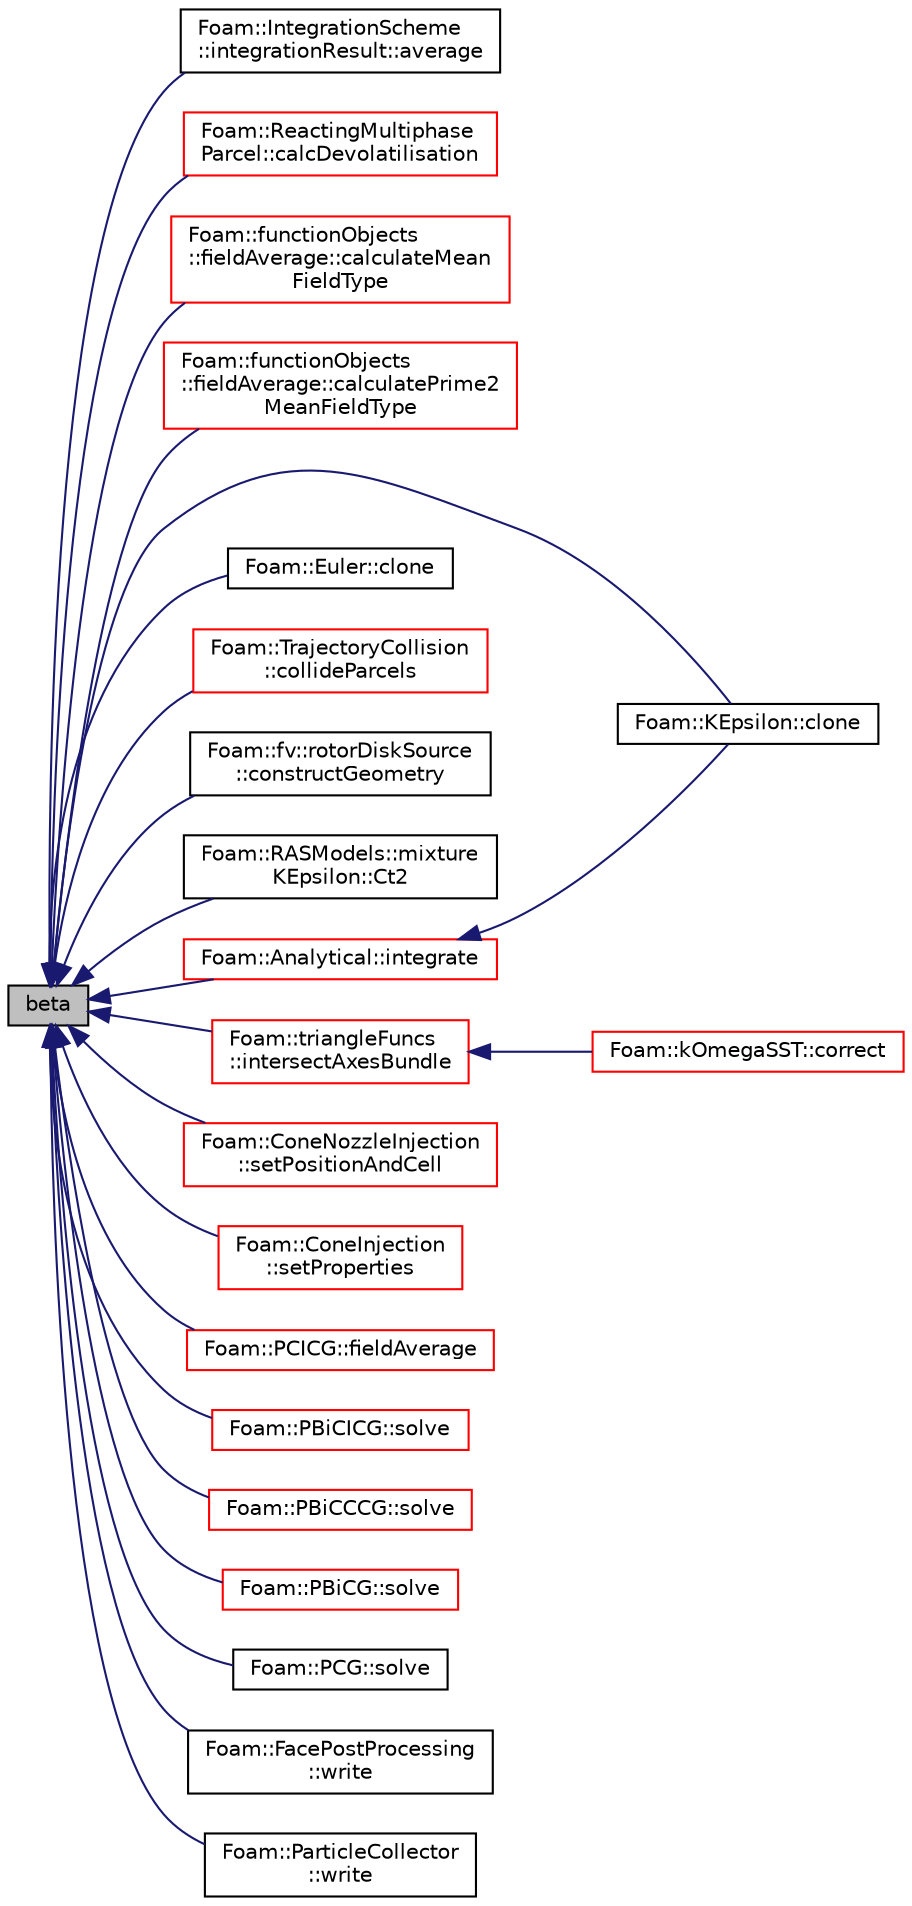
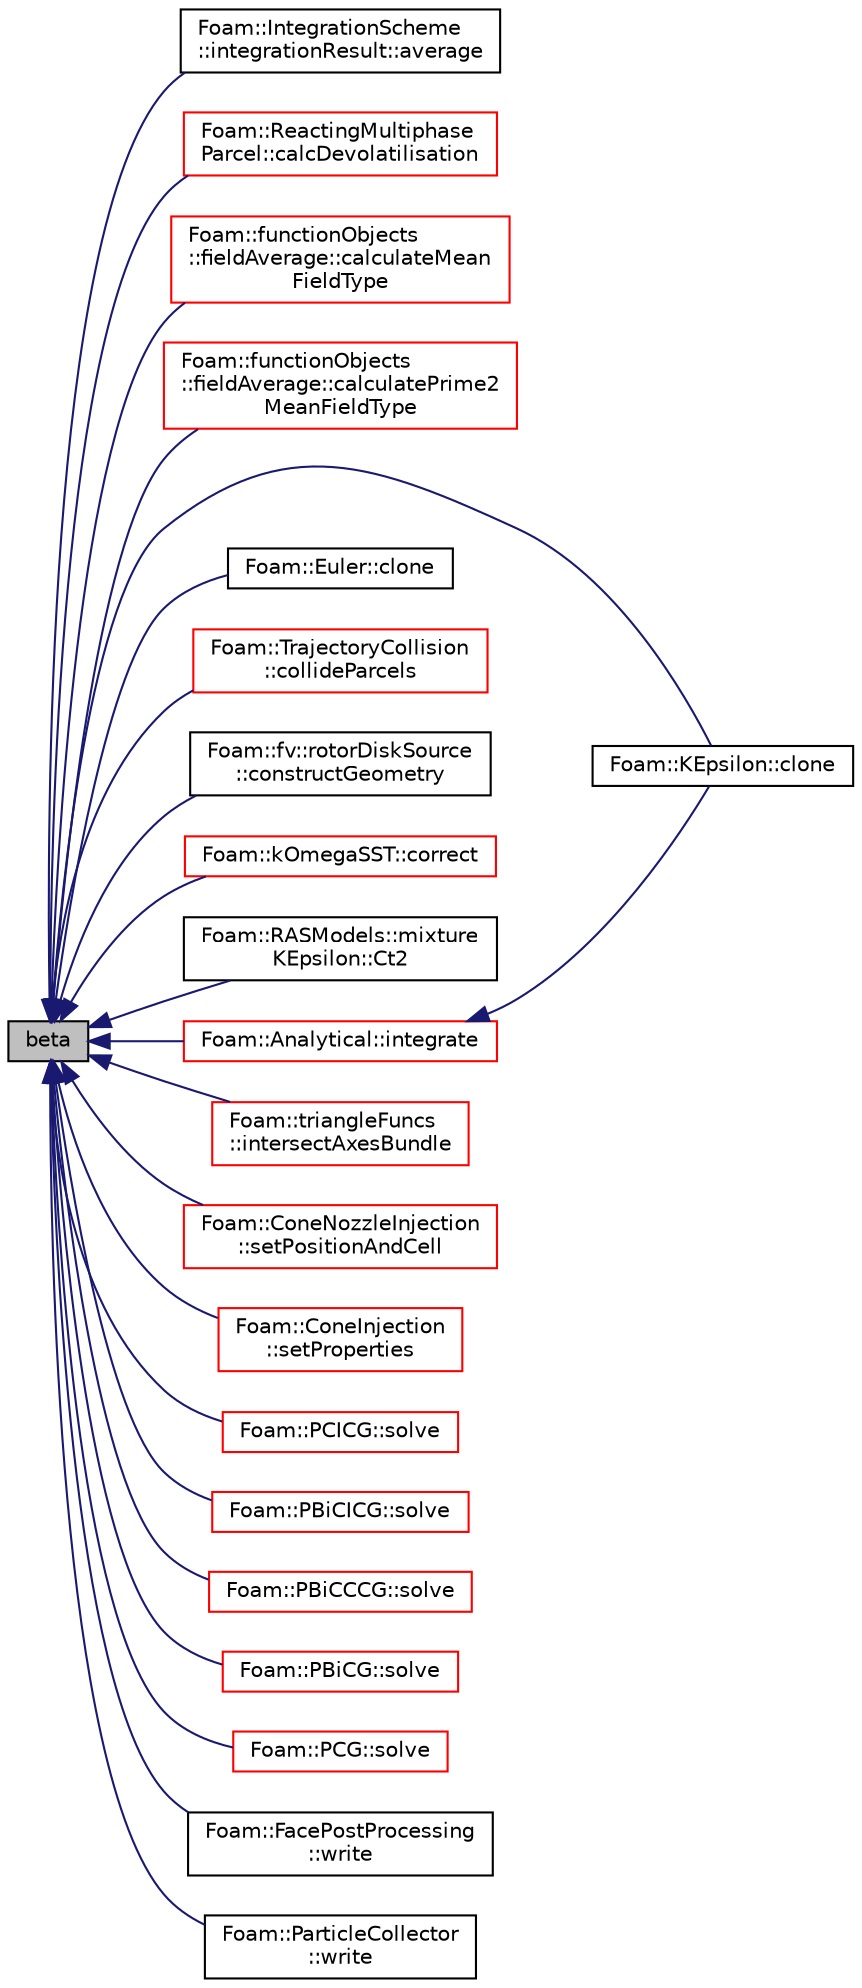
(541, 1052) -> (127, 927)
(340, 1350) -> (340, 1432)
(340, 1670) -> (340, 1752)
